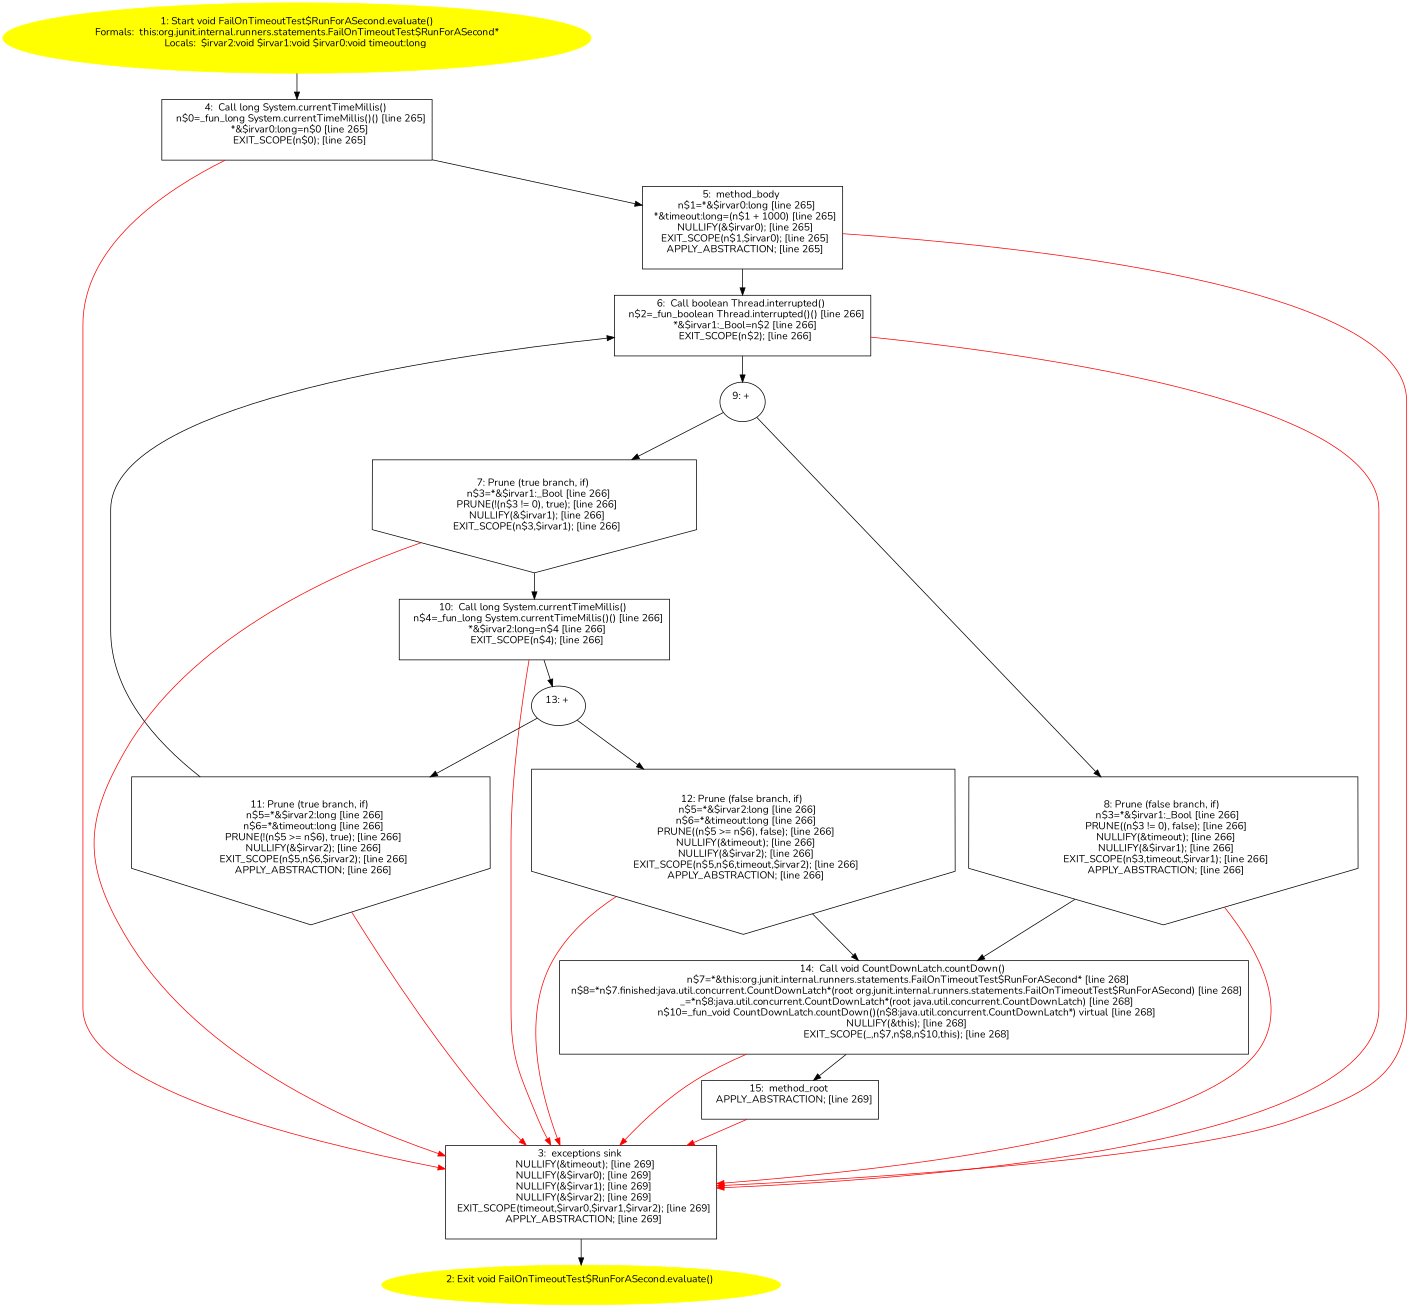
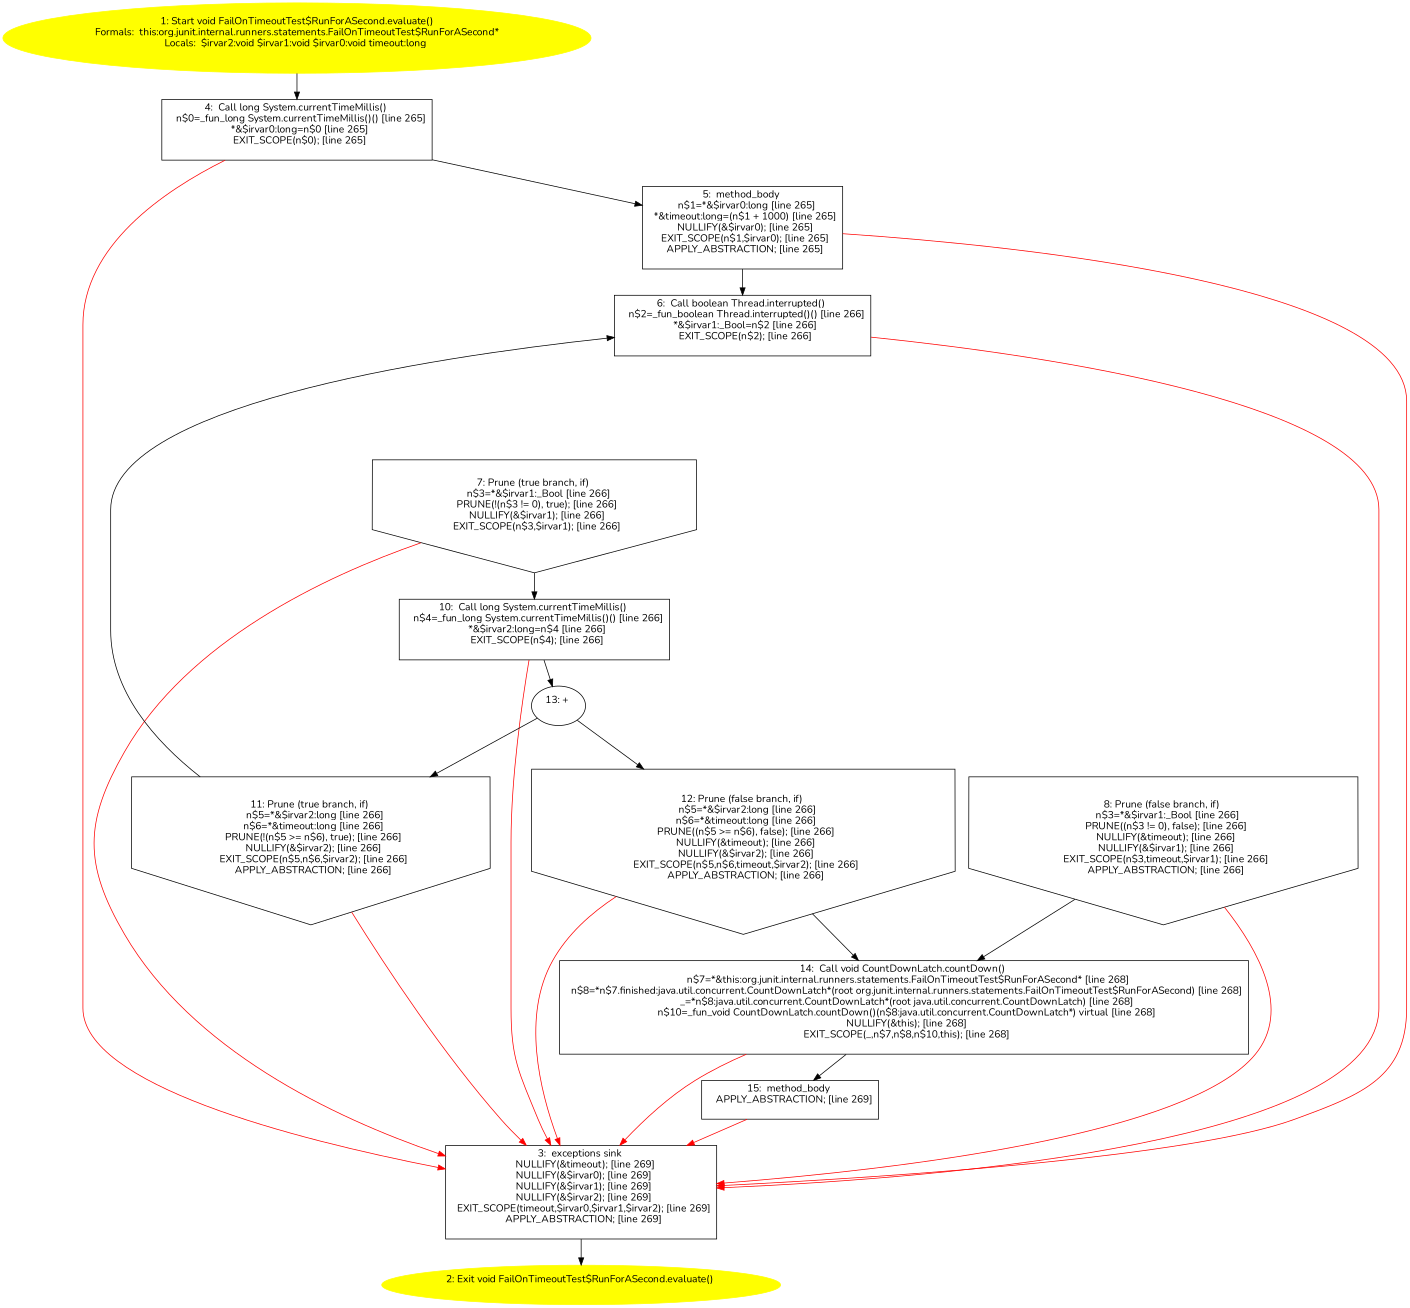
(743, 402) -> none
(790, 1100) -> (790, 1100)
